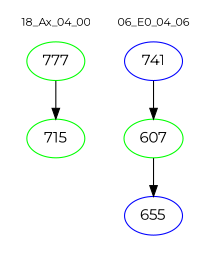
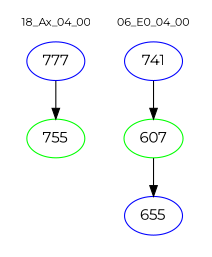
(154, 23) -> (154, 23)
(56, 61) -> (56, 61)
(56, 138) -> (56, 138)
